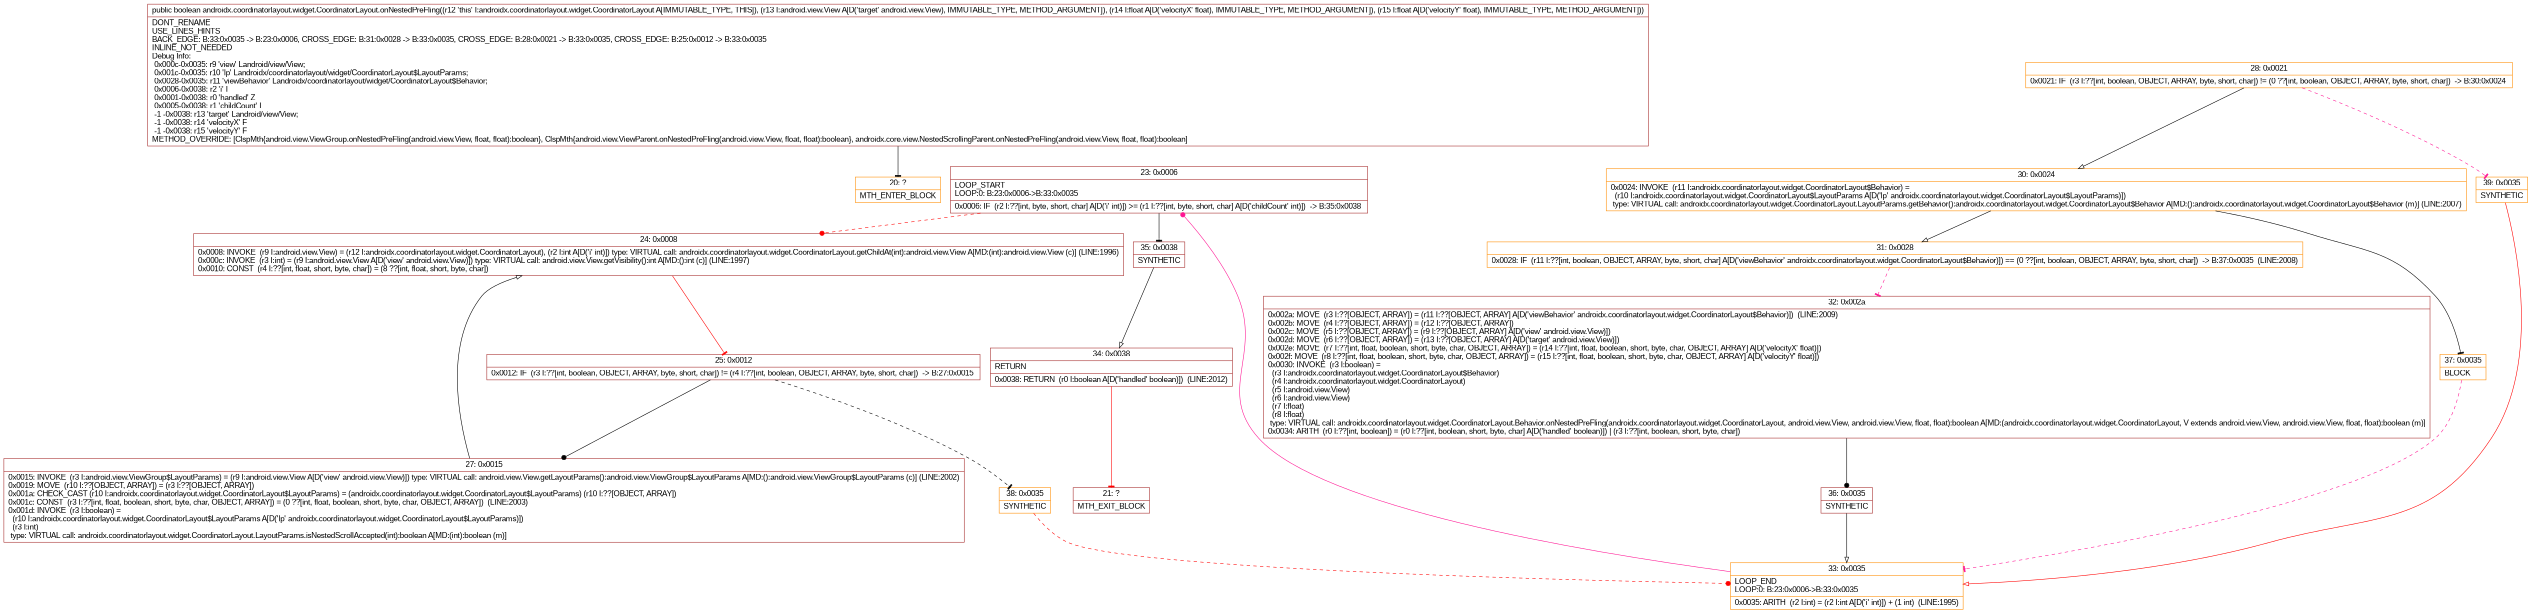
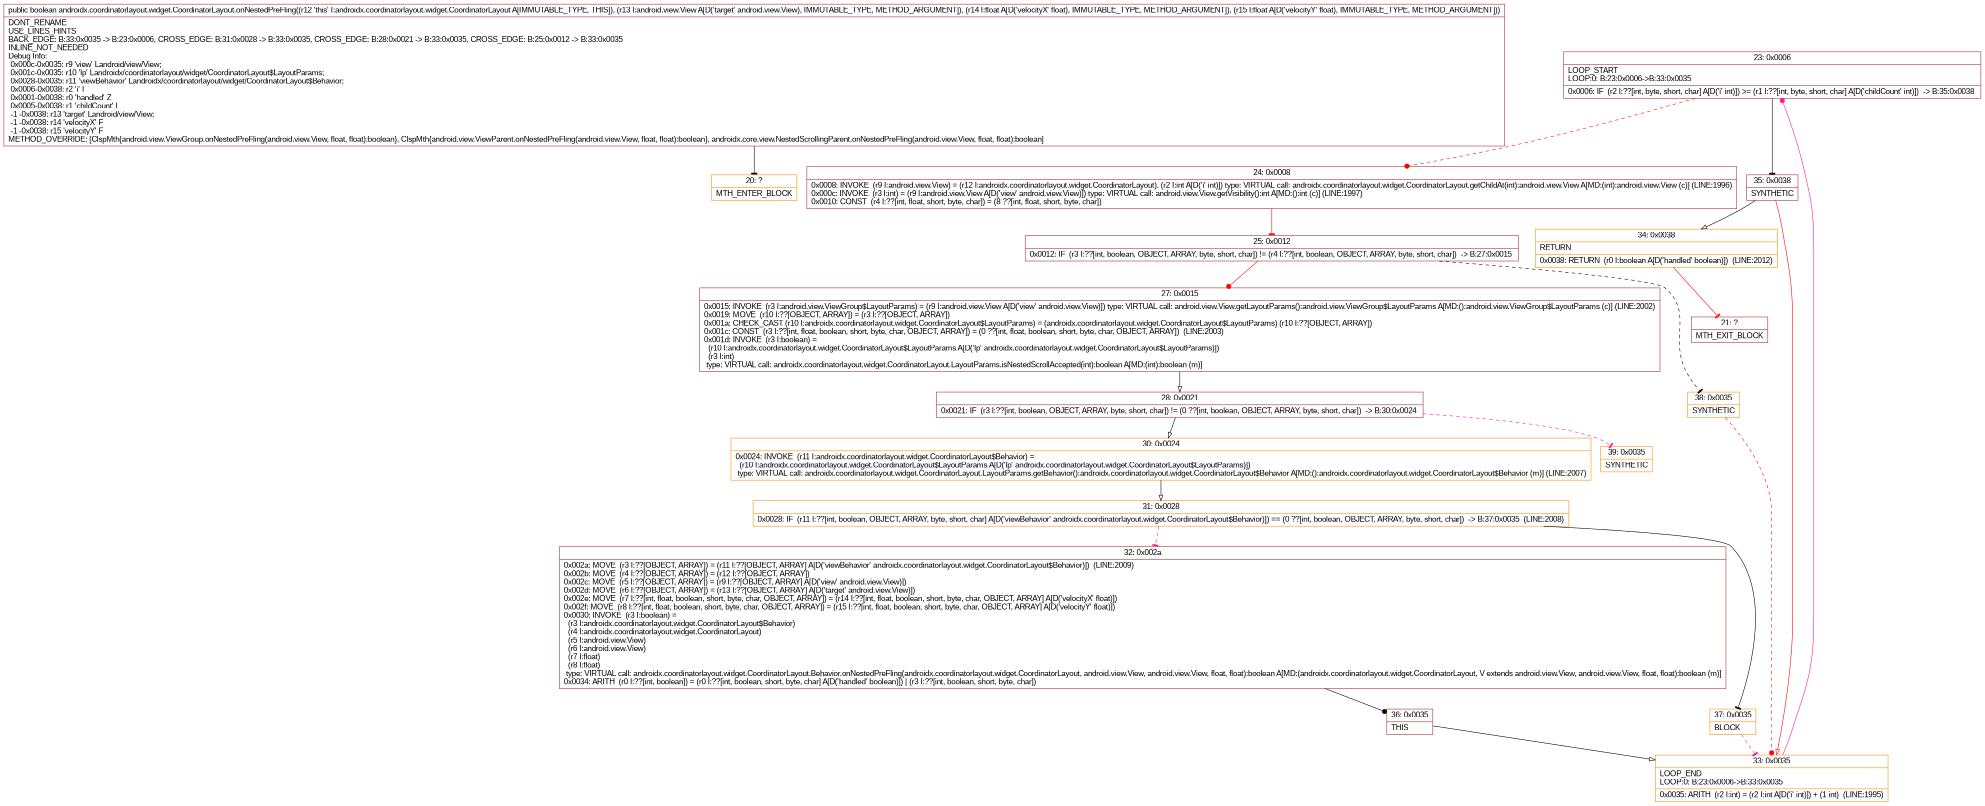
(2269, 75) -> (1180, 405)
(2361, 249) -> (1721, 542)
(459, 355) -> (1180, 379)
(1111, 367) -> (1656, 248)
(638, 418) -> (1244, 273)
(1847, 507) -> (1400, 728)
(2363, 522) -> (1793, 475)
